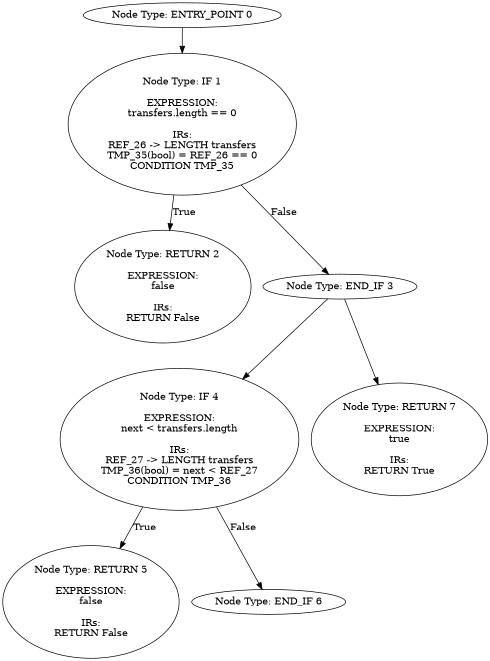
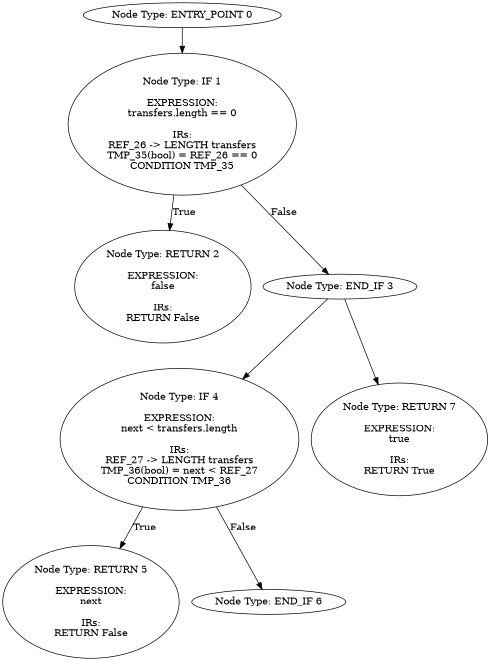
(91, 602) -> (91, 602)
